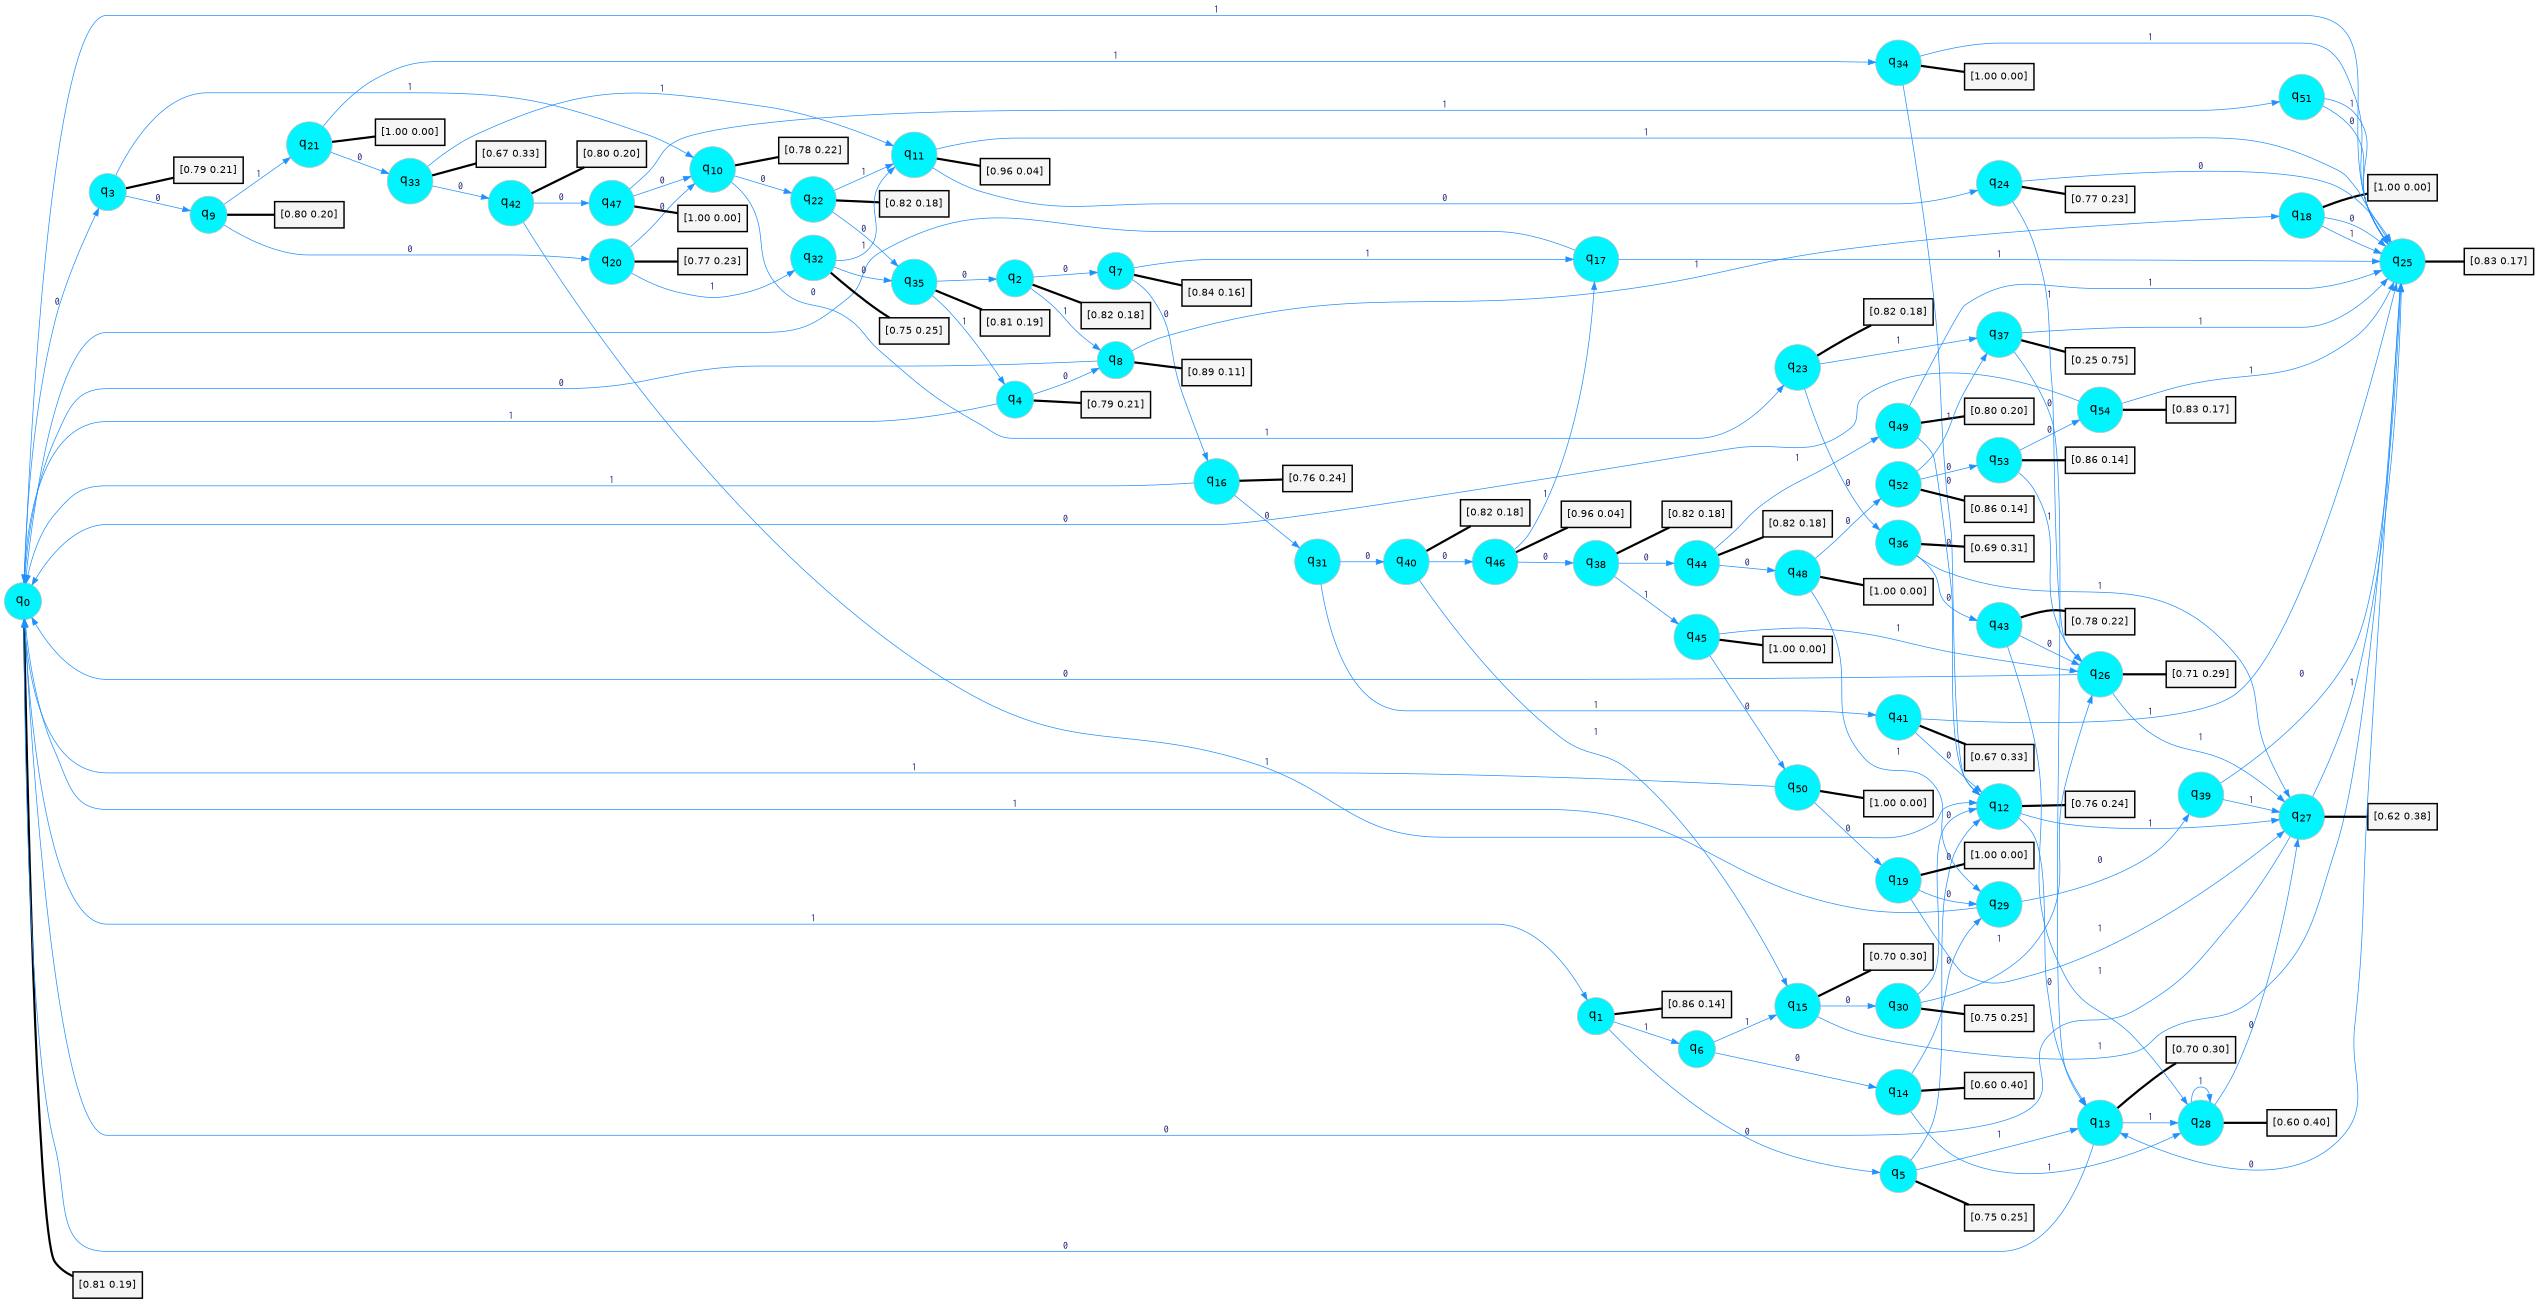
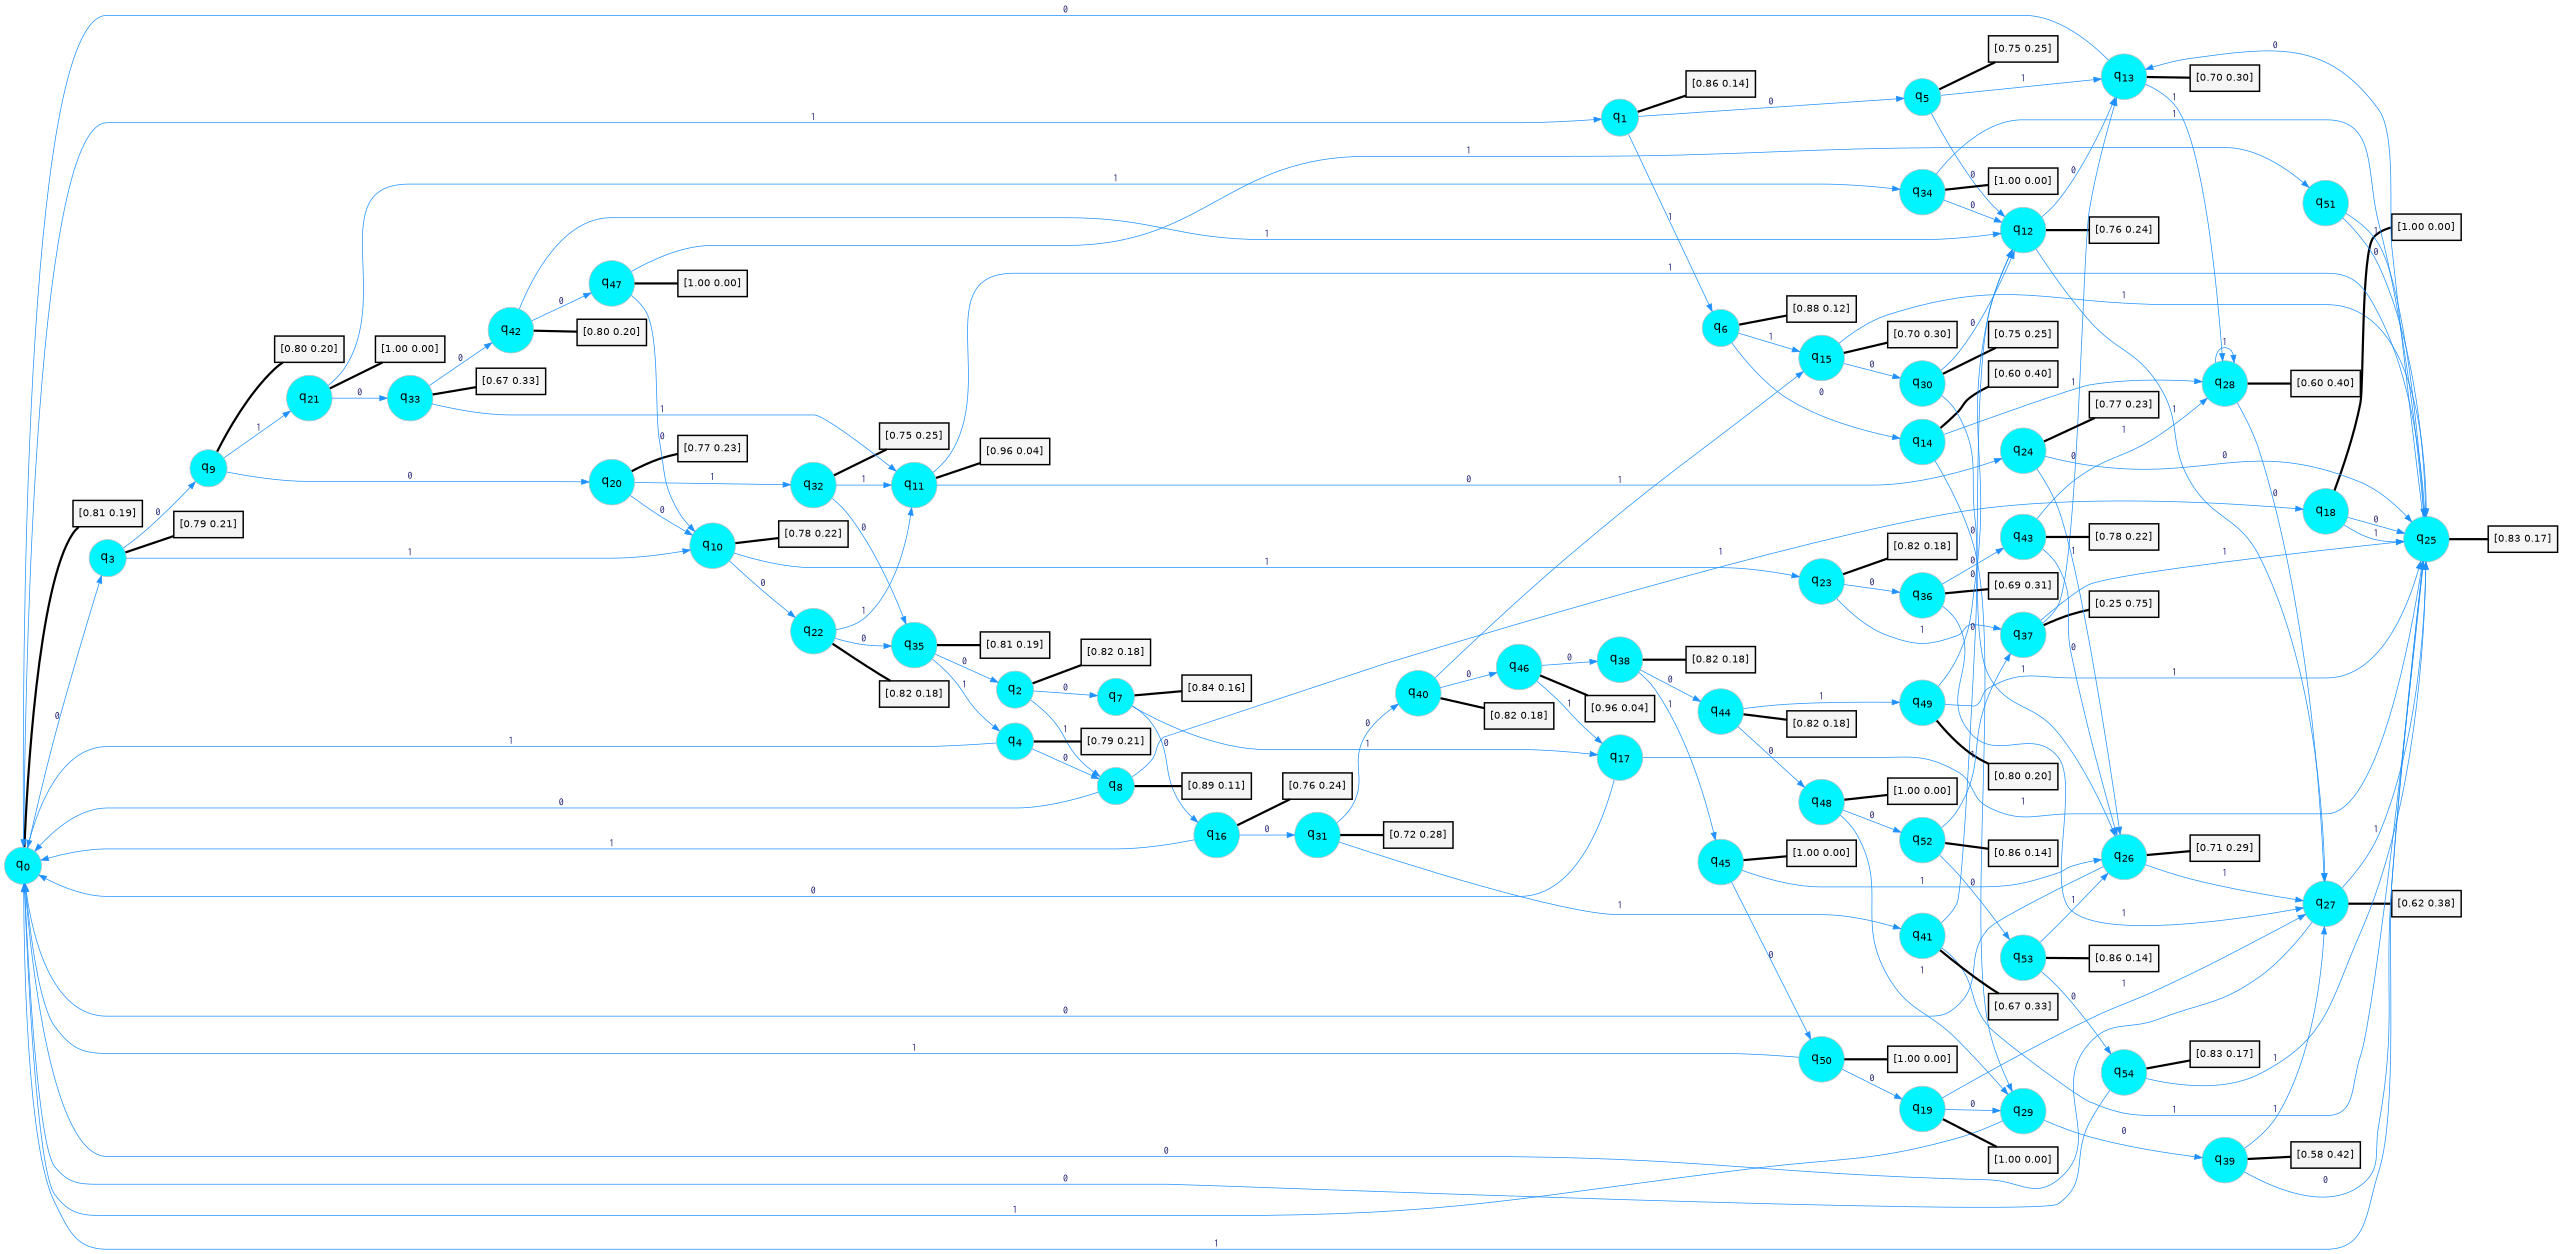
none -> (1822, 309)
none -> (1418, 835)
none -> (2326, 1155)
